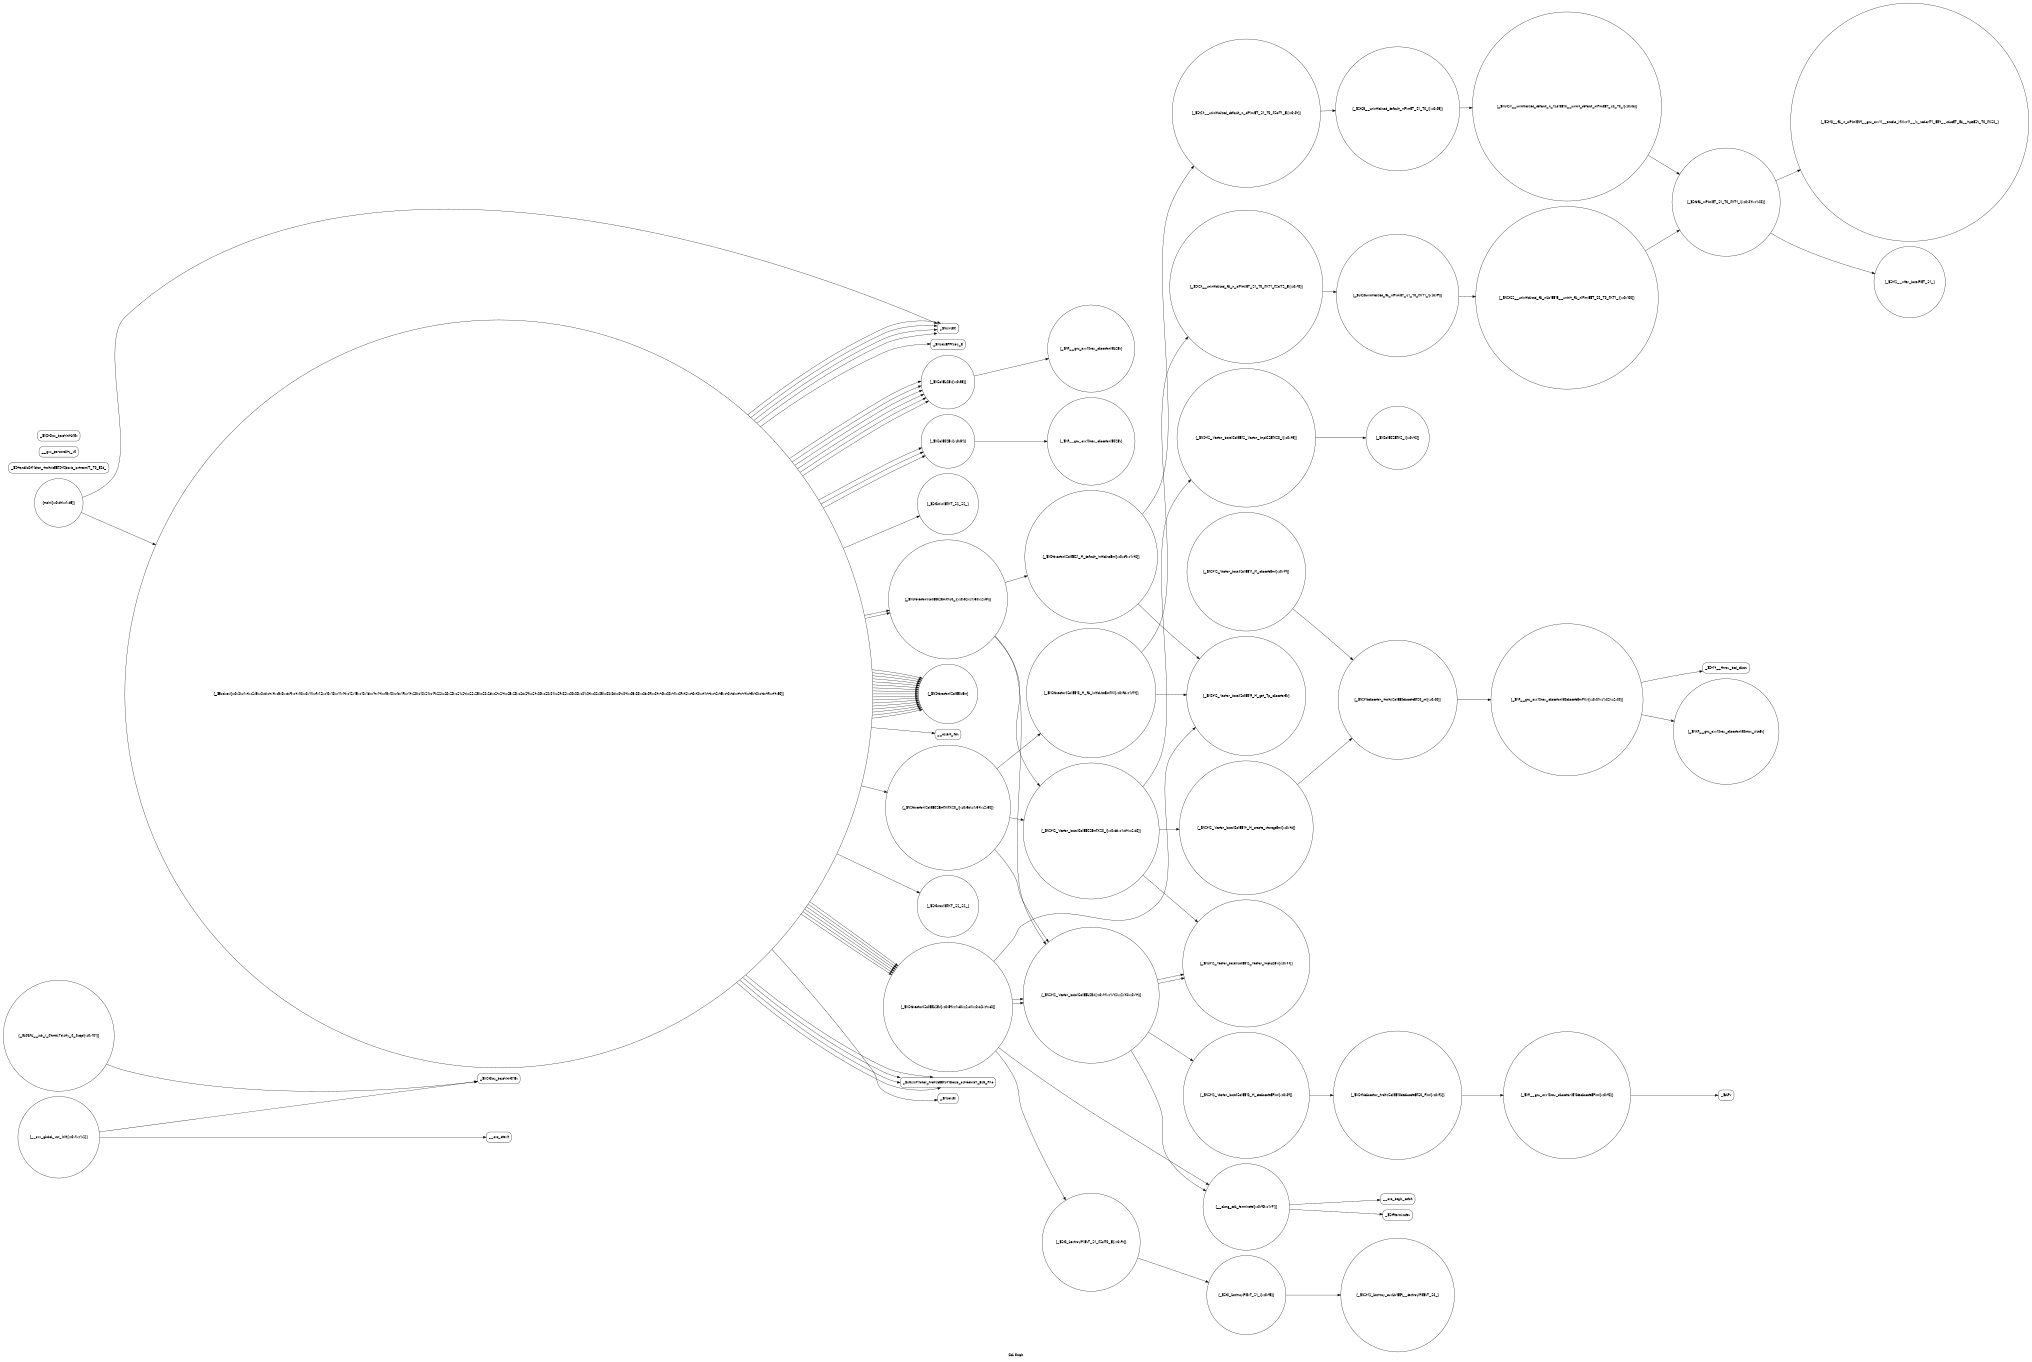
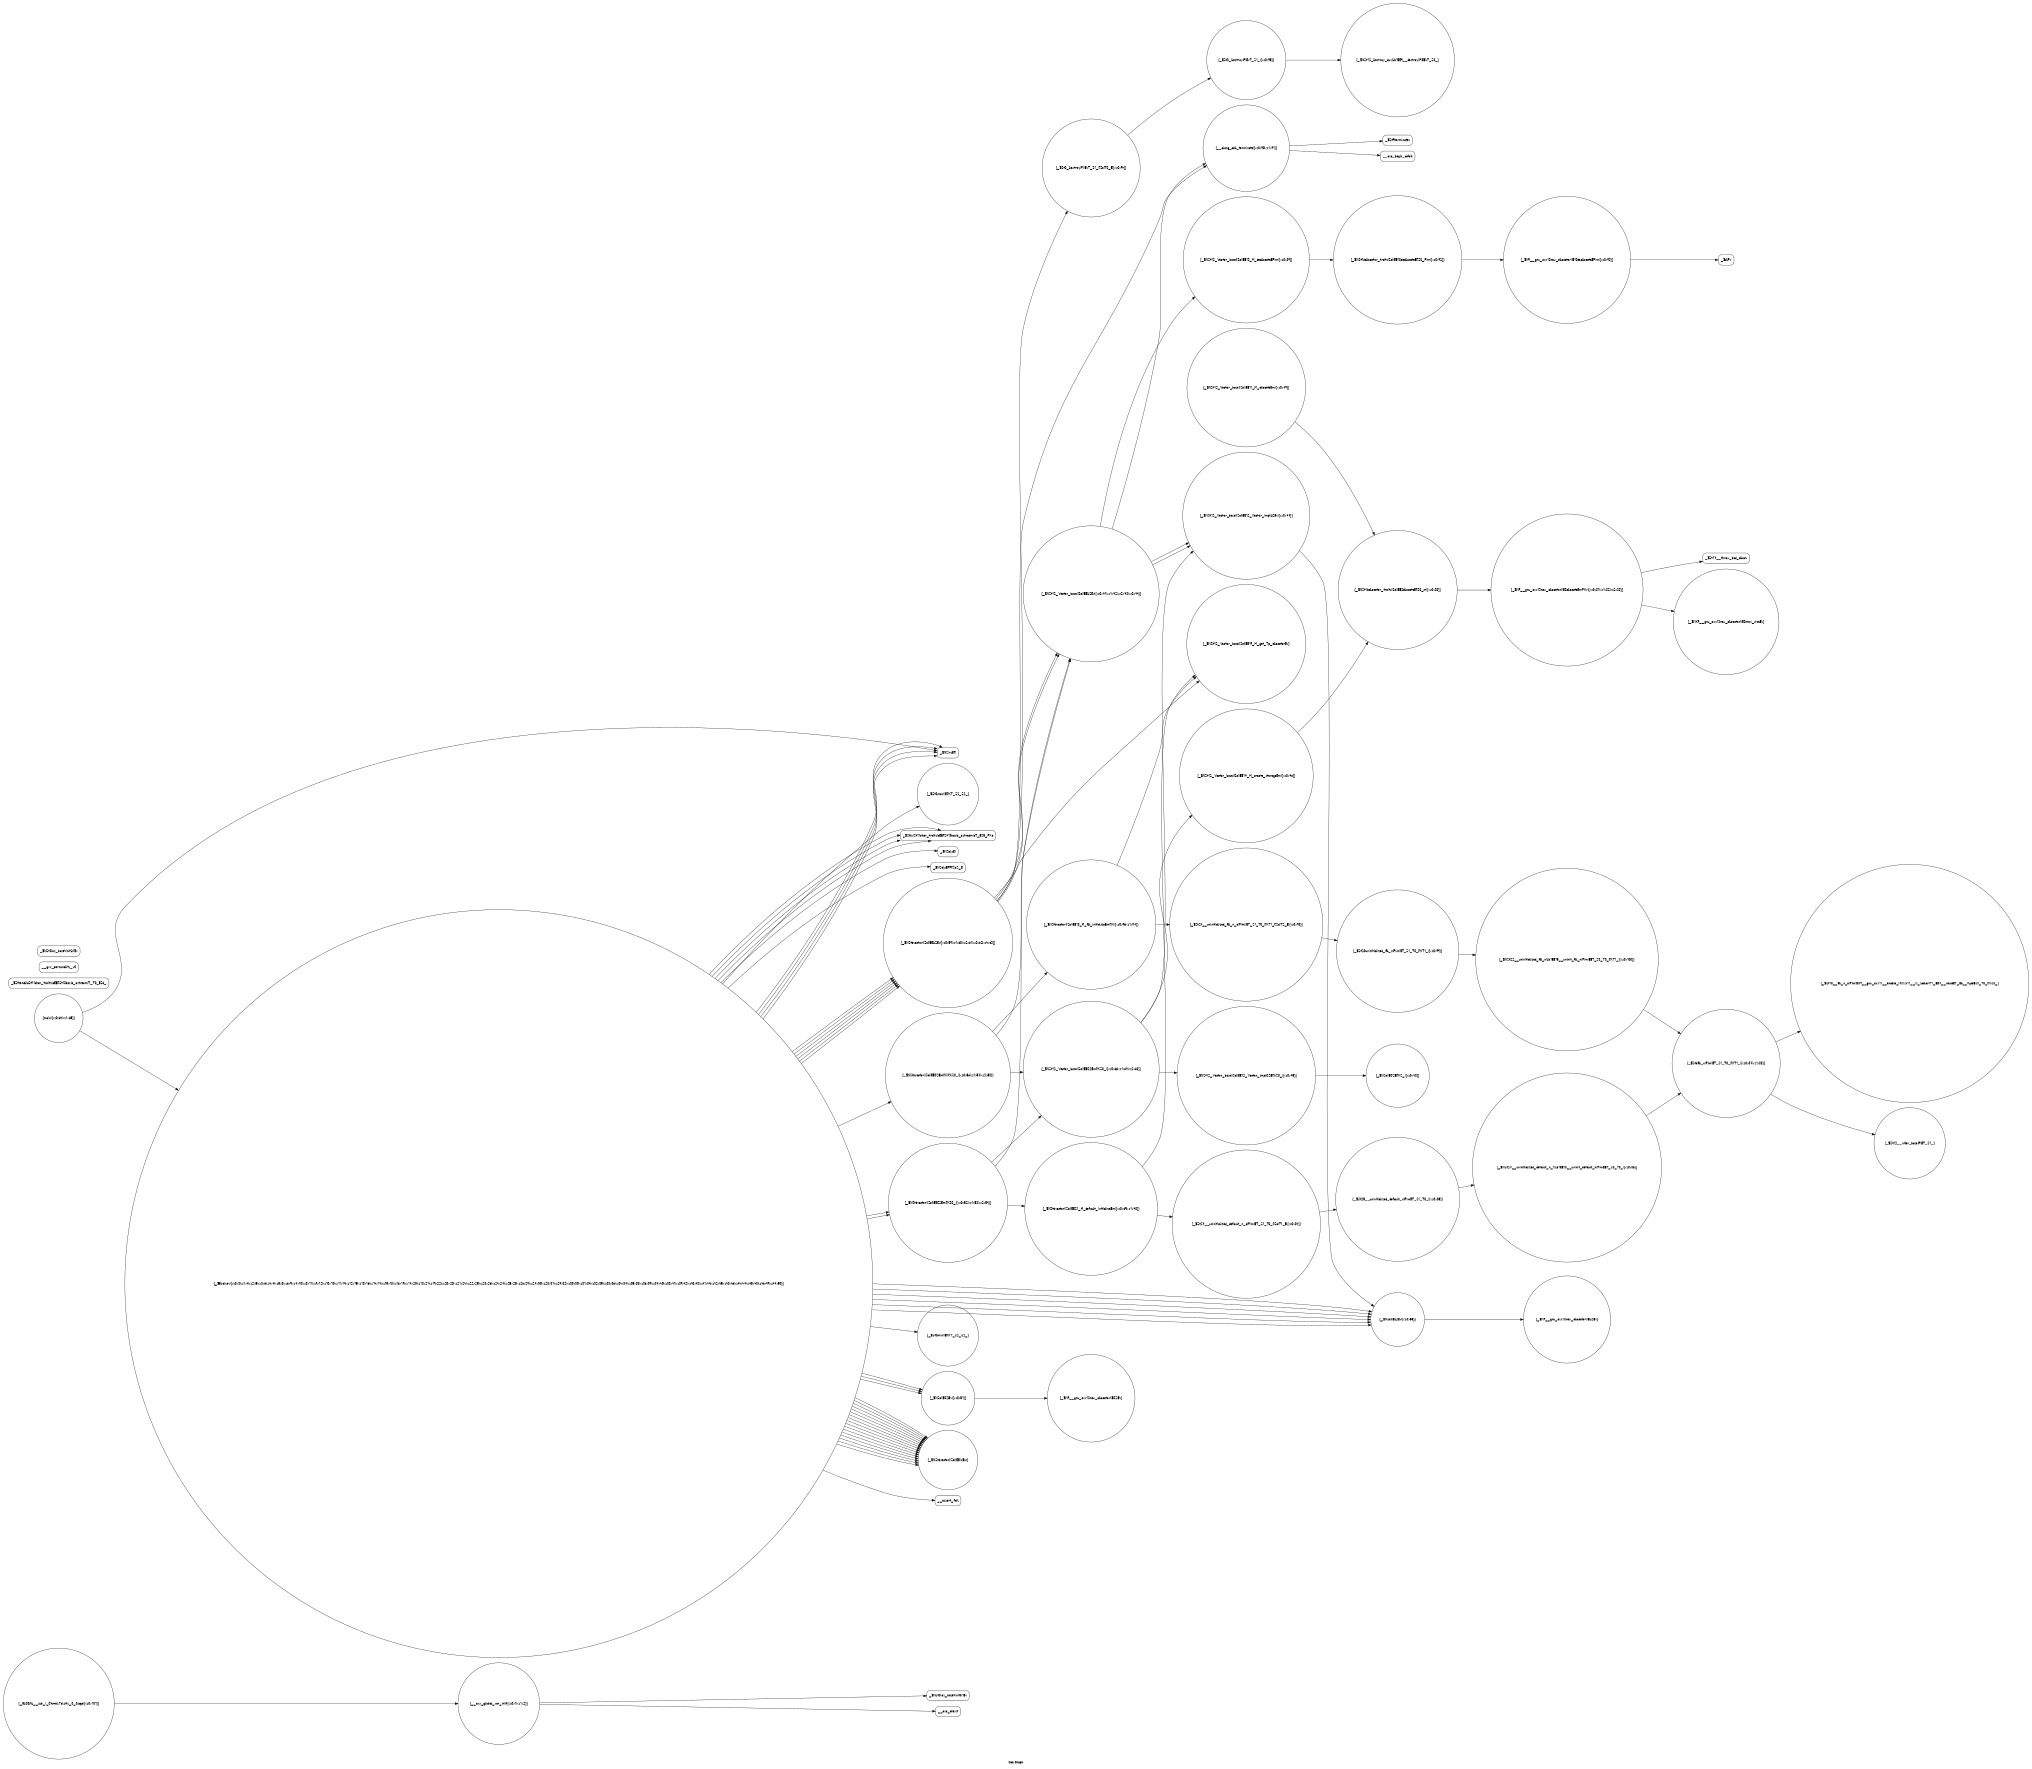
none -> (1328, 932)
(289, 1091) -> (285, 1704)
